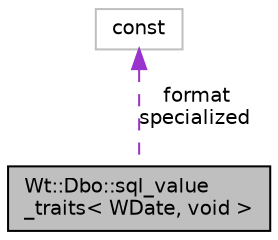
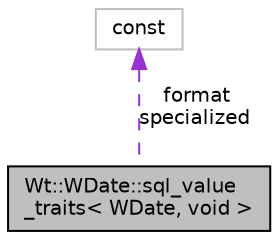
(139, 199) -> (139, 199)
